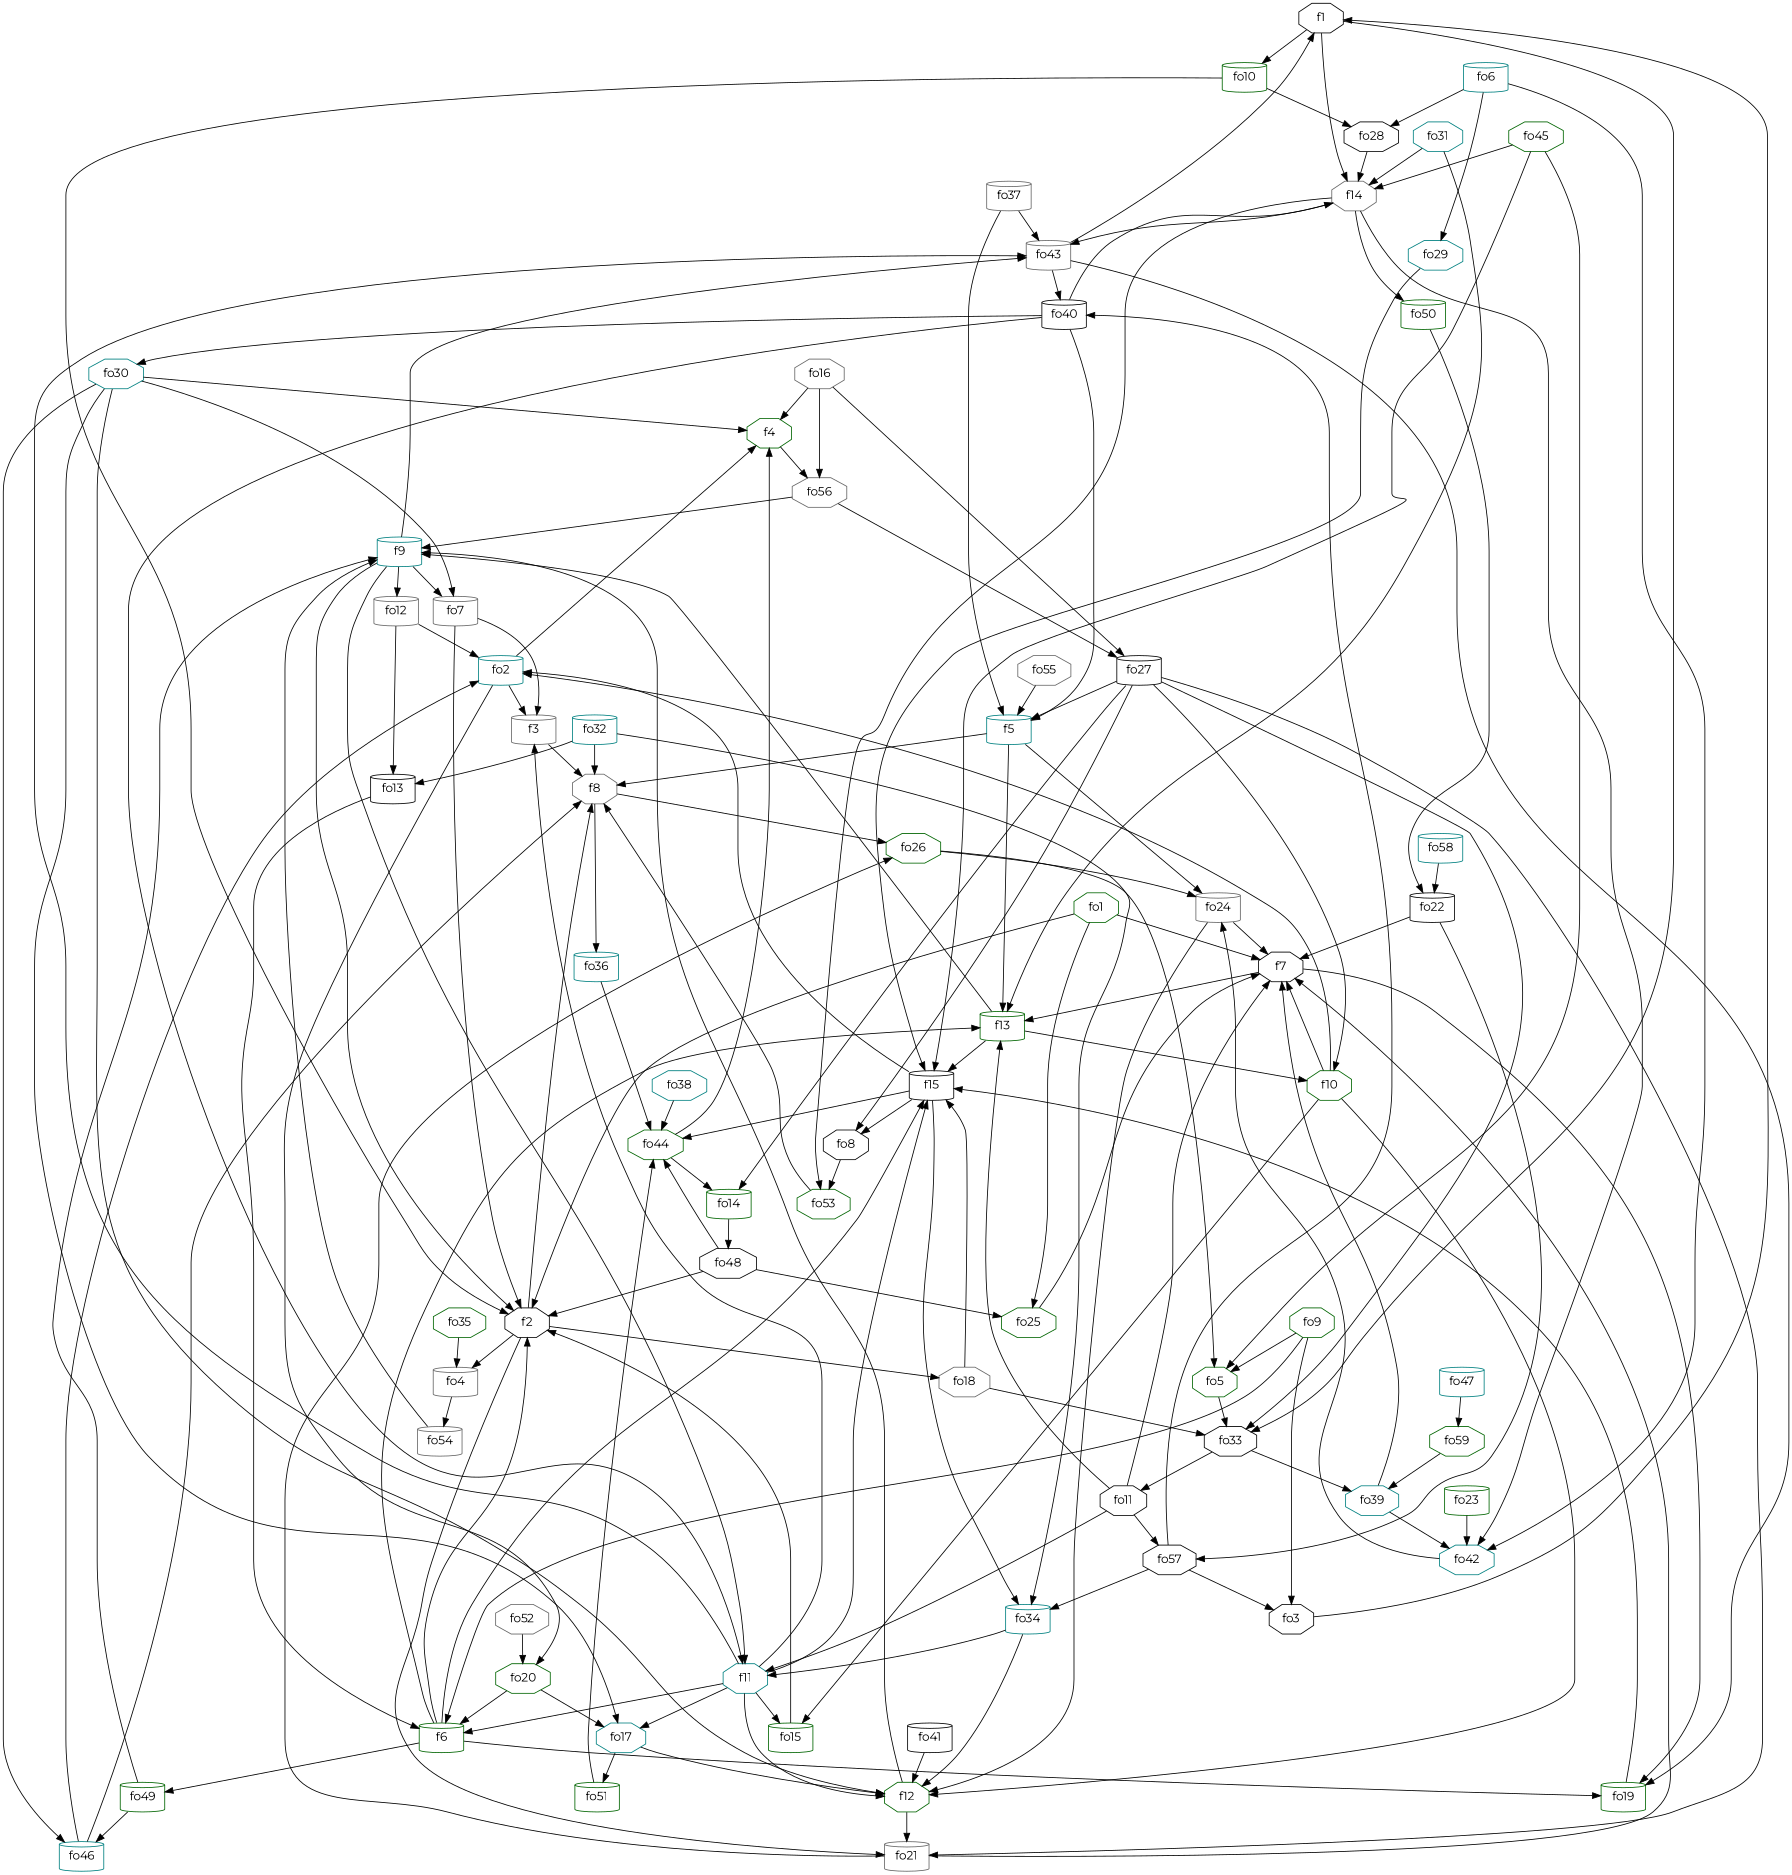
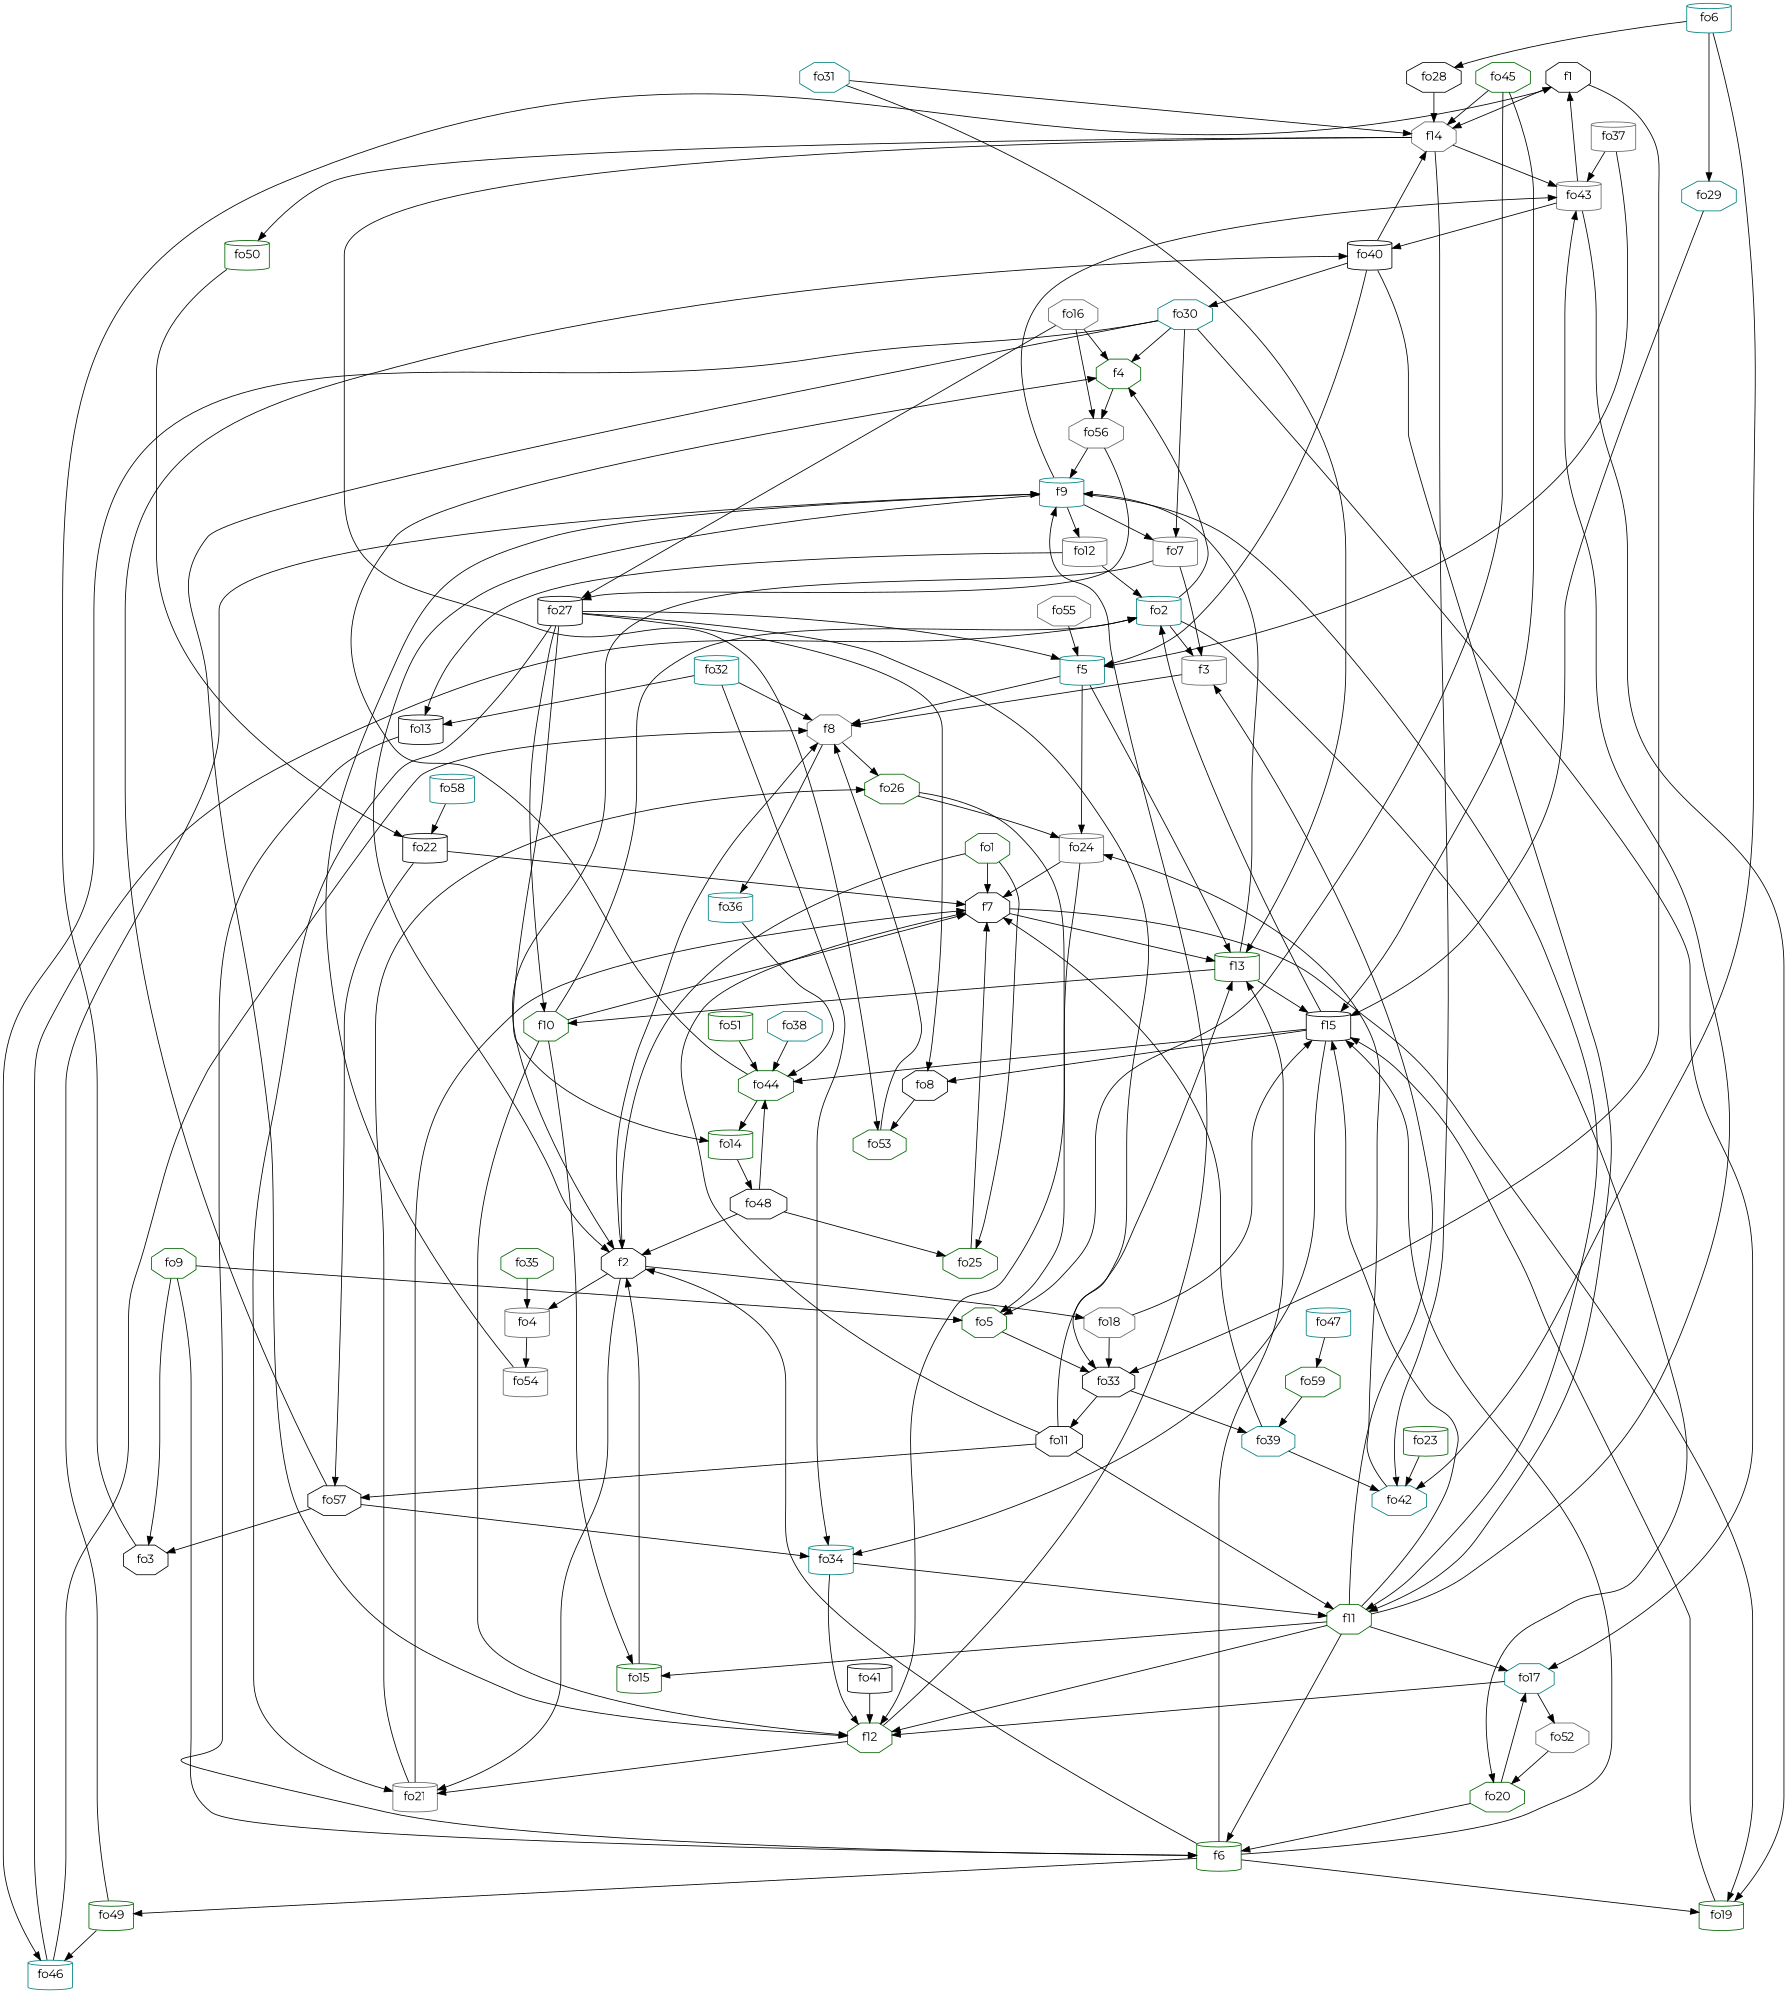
(1244, 77) -> none
(745, 1679) -> (1349, 1619)
(611, 1764) -> (1544, 1705)
